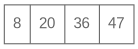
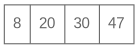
(82, 24) -> (82, 24)
